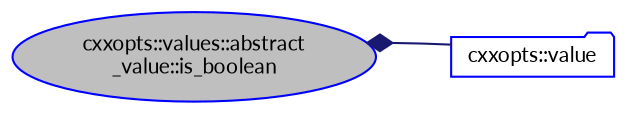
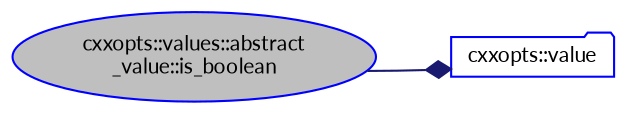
(422, 44) -> (396, 71)
